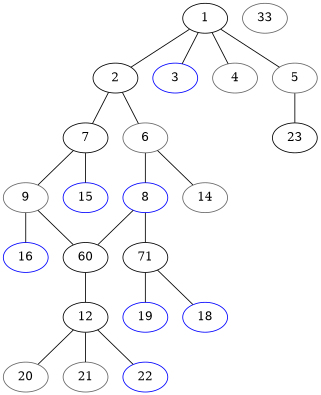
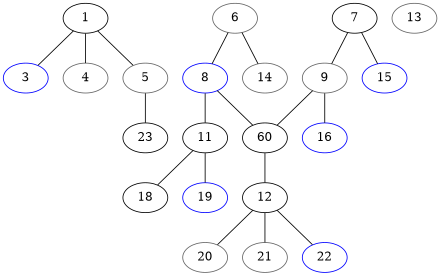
(265, 18) -> (414, 18)
(115, 78) -> none
(145, 257) -> (205, 138)
(205, 317) -> (145, 198)
